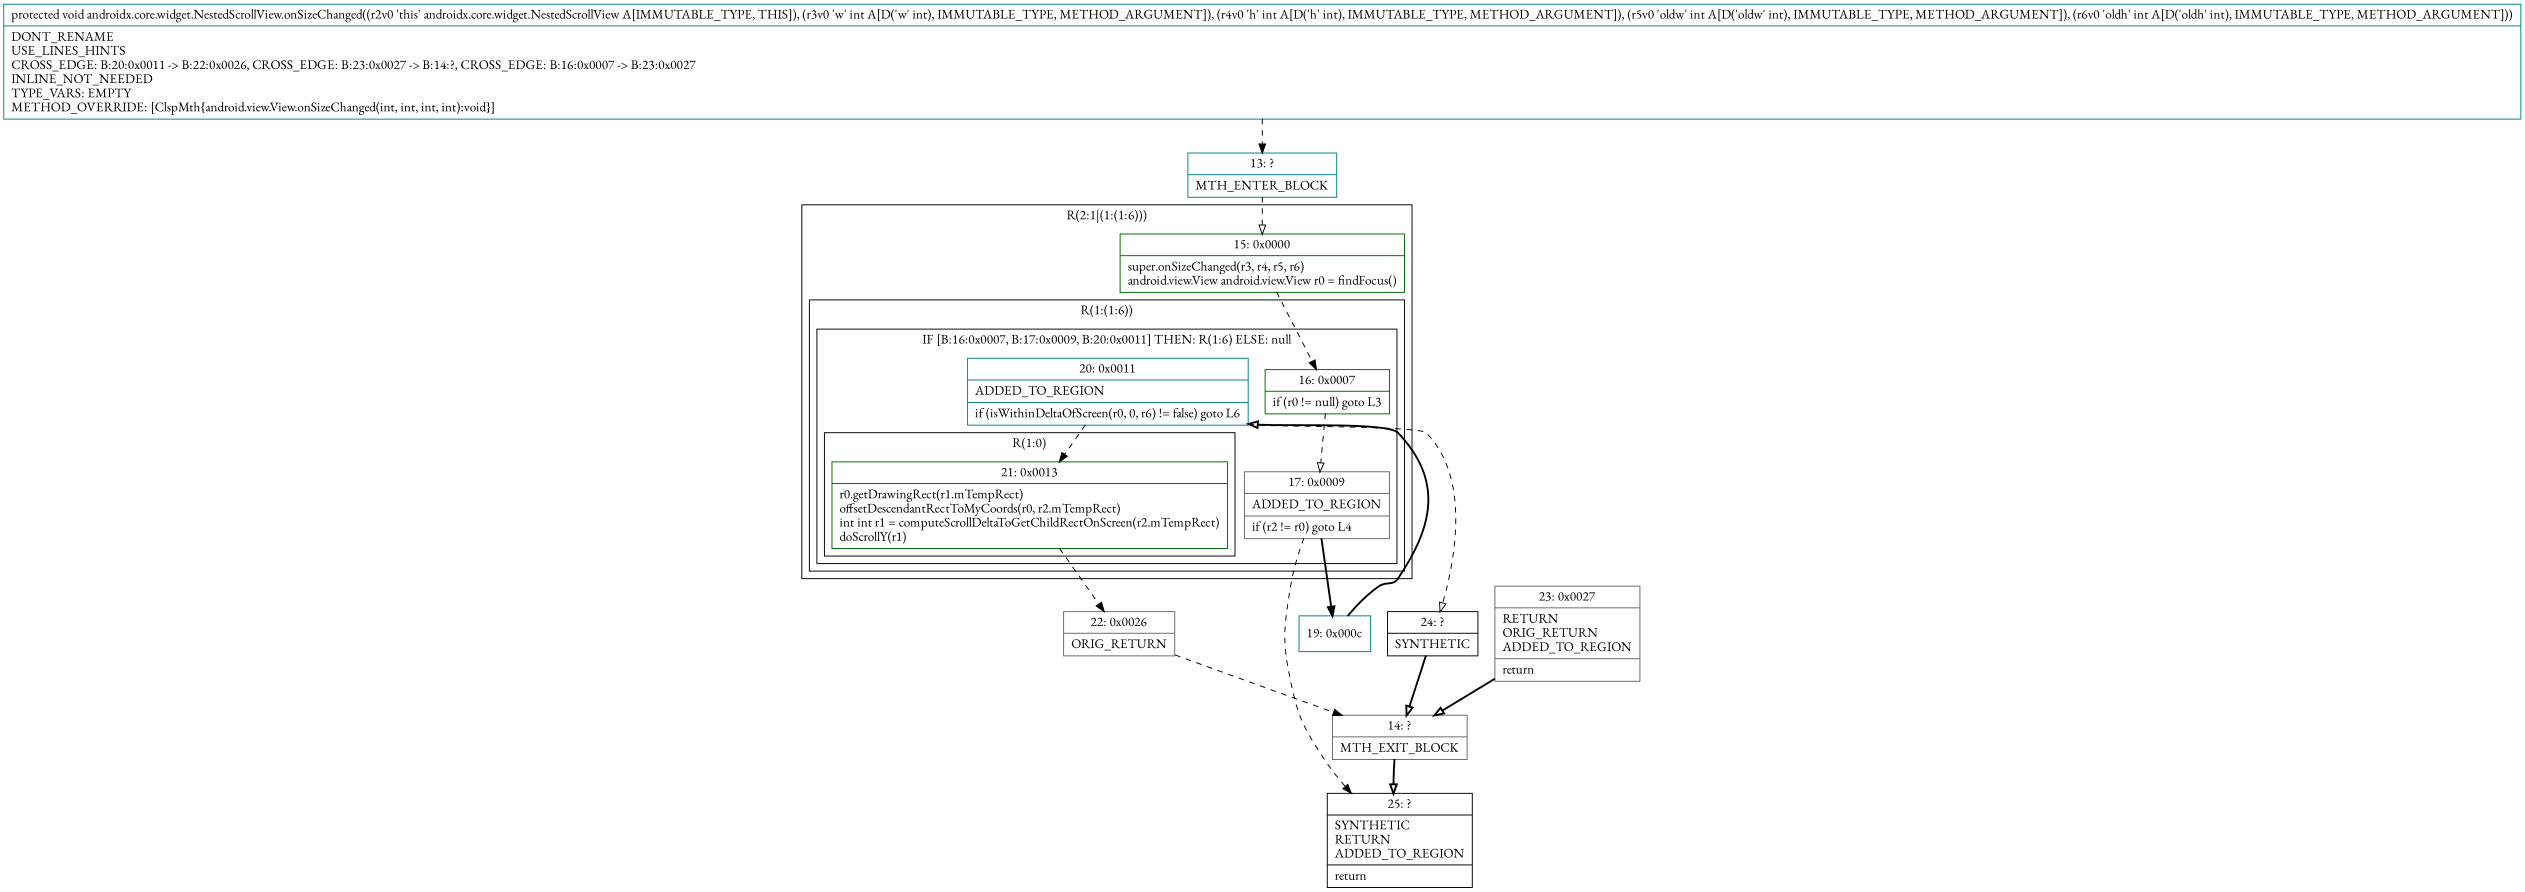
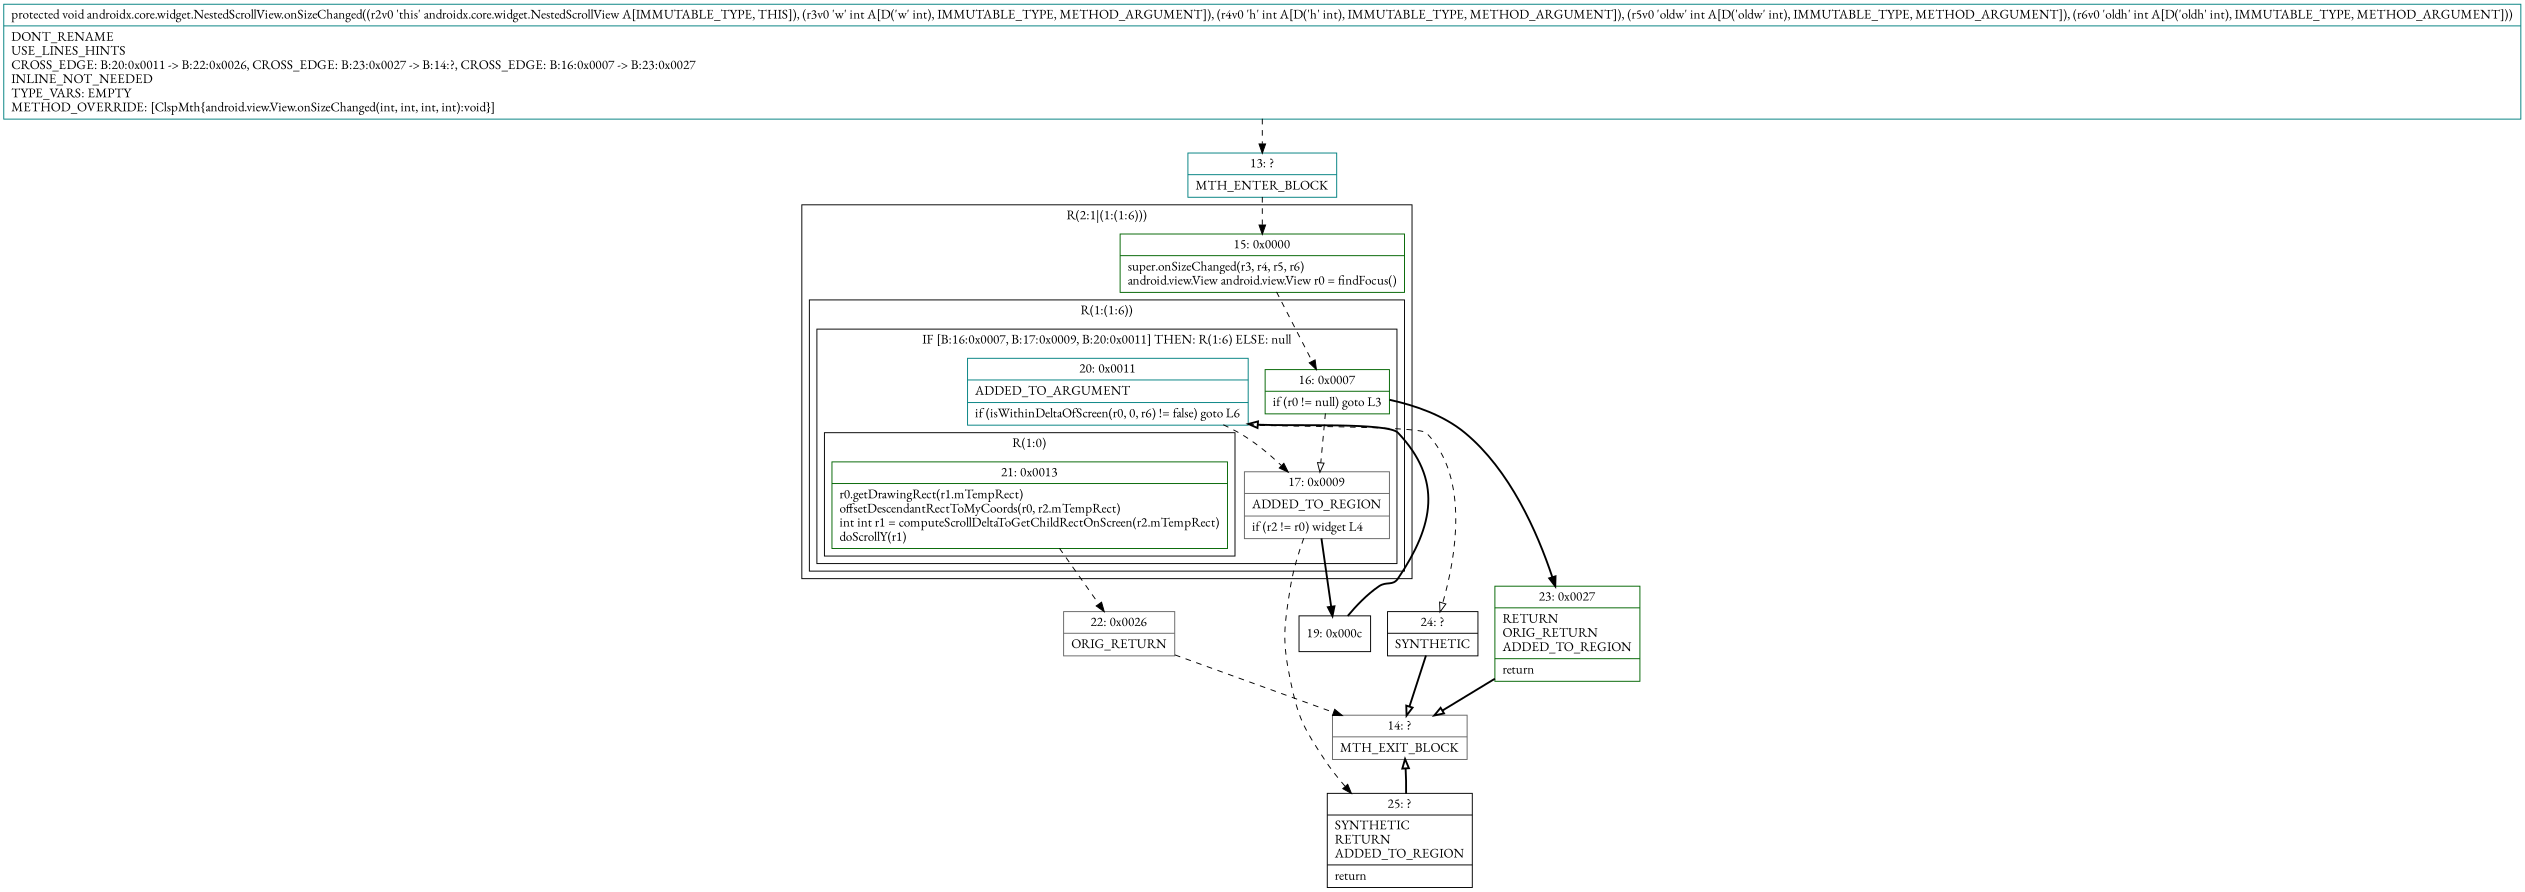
(1262, 211) -> (1262, 211)
(1040, 391) -> (1053, 391)
(1075, 440) -> (1254, 443)
none -> (1495, 464)
(1302, 527) -> (1308, 527)
(1335, 634) -> (1335, 634)
(1567, 634) -> (1567, 634)
(1394, 772) -> (1406, 781)
